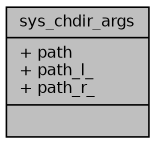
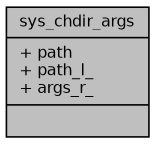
(58, 88) -> (57, 88)
